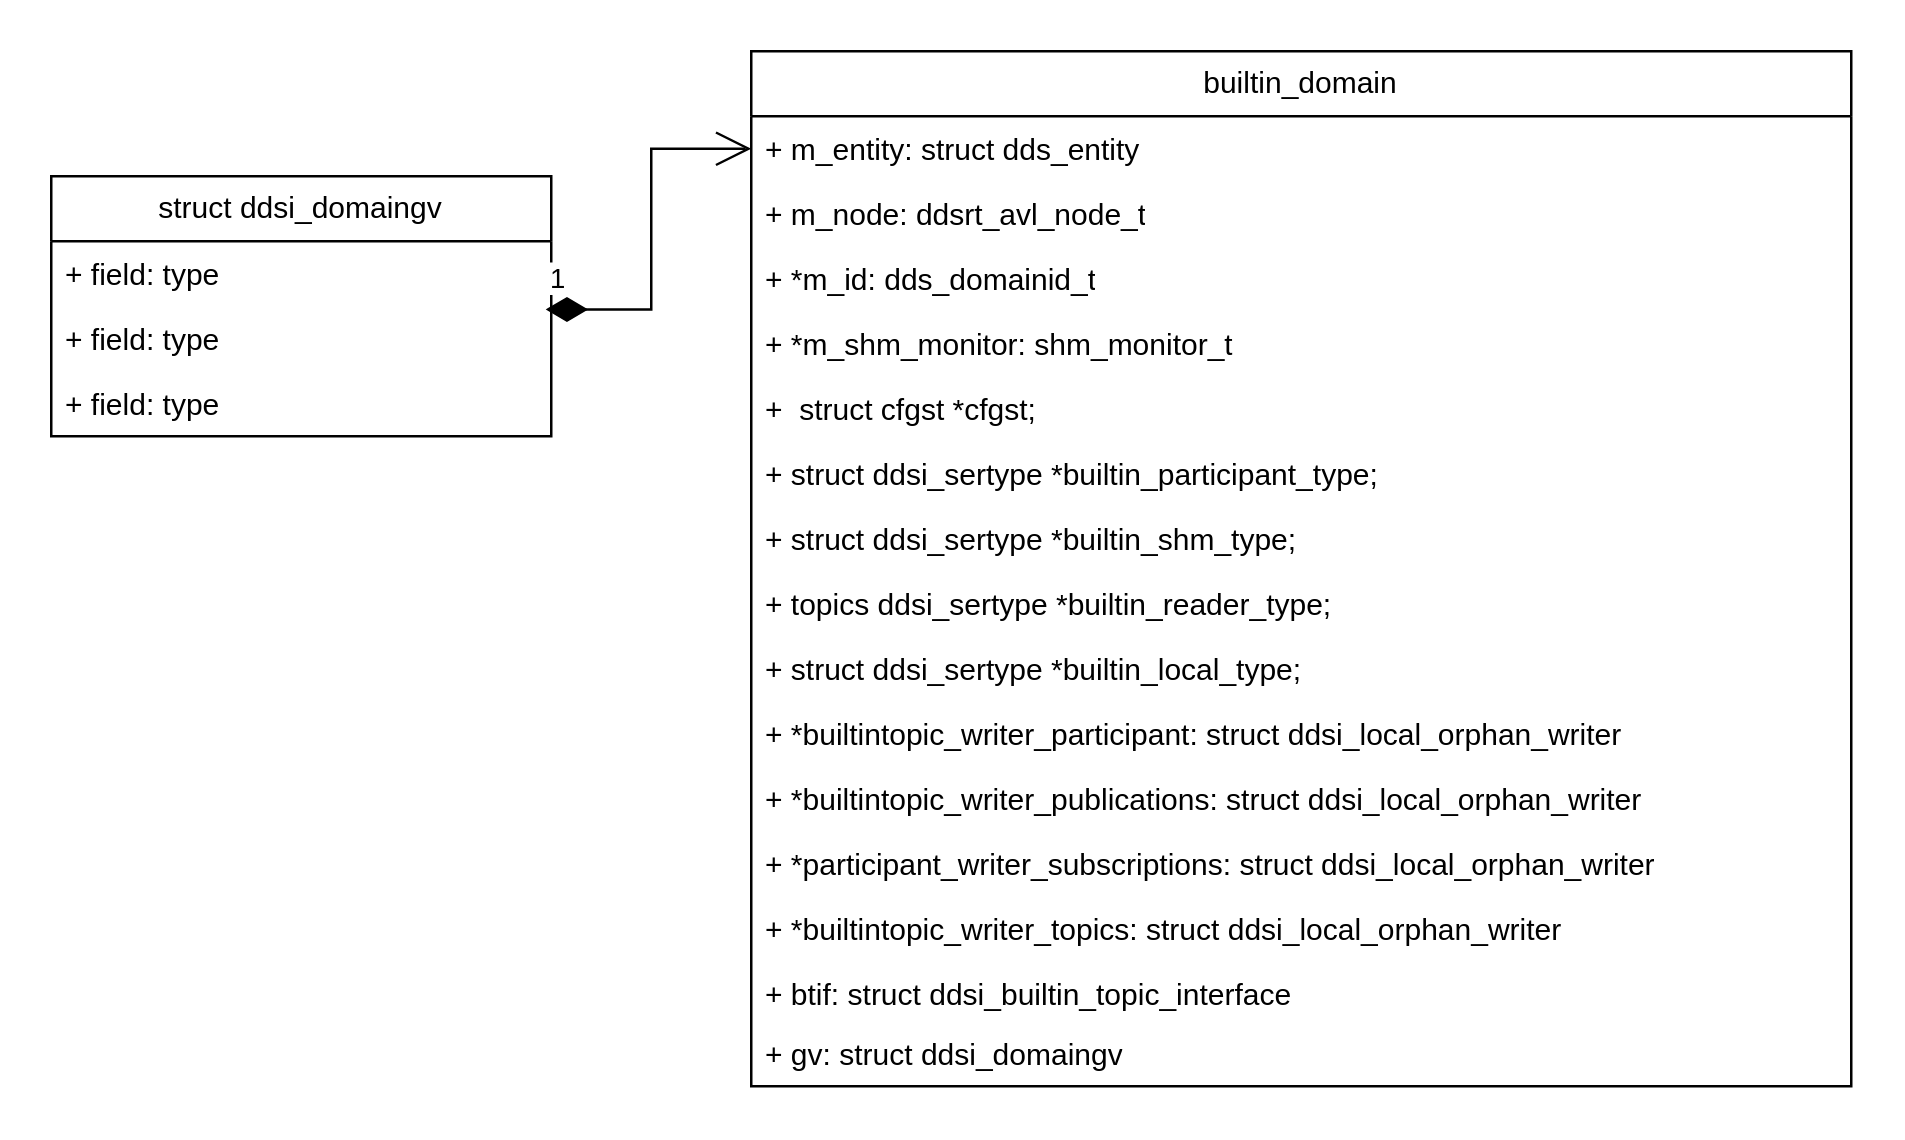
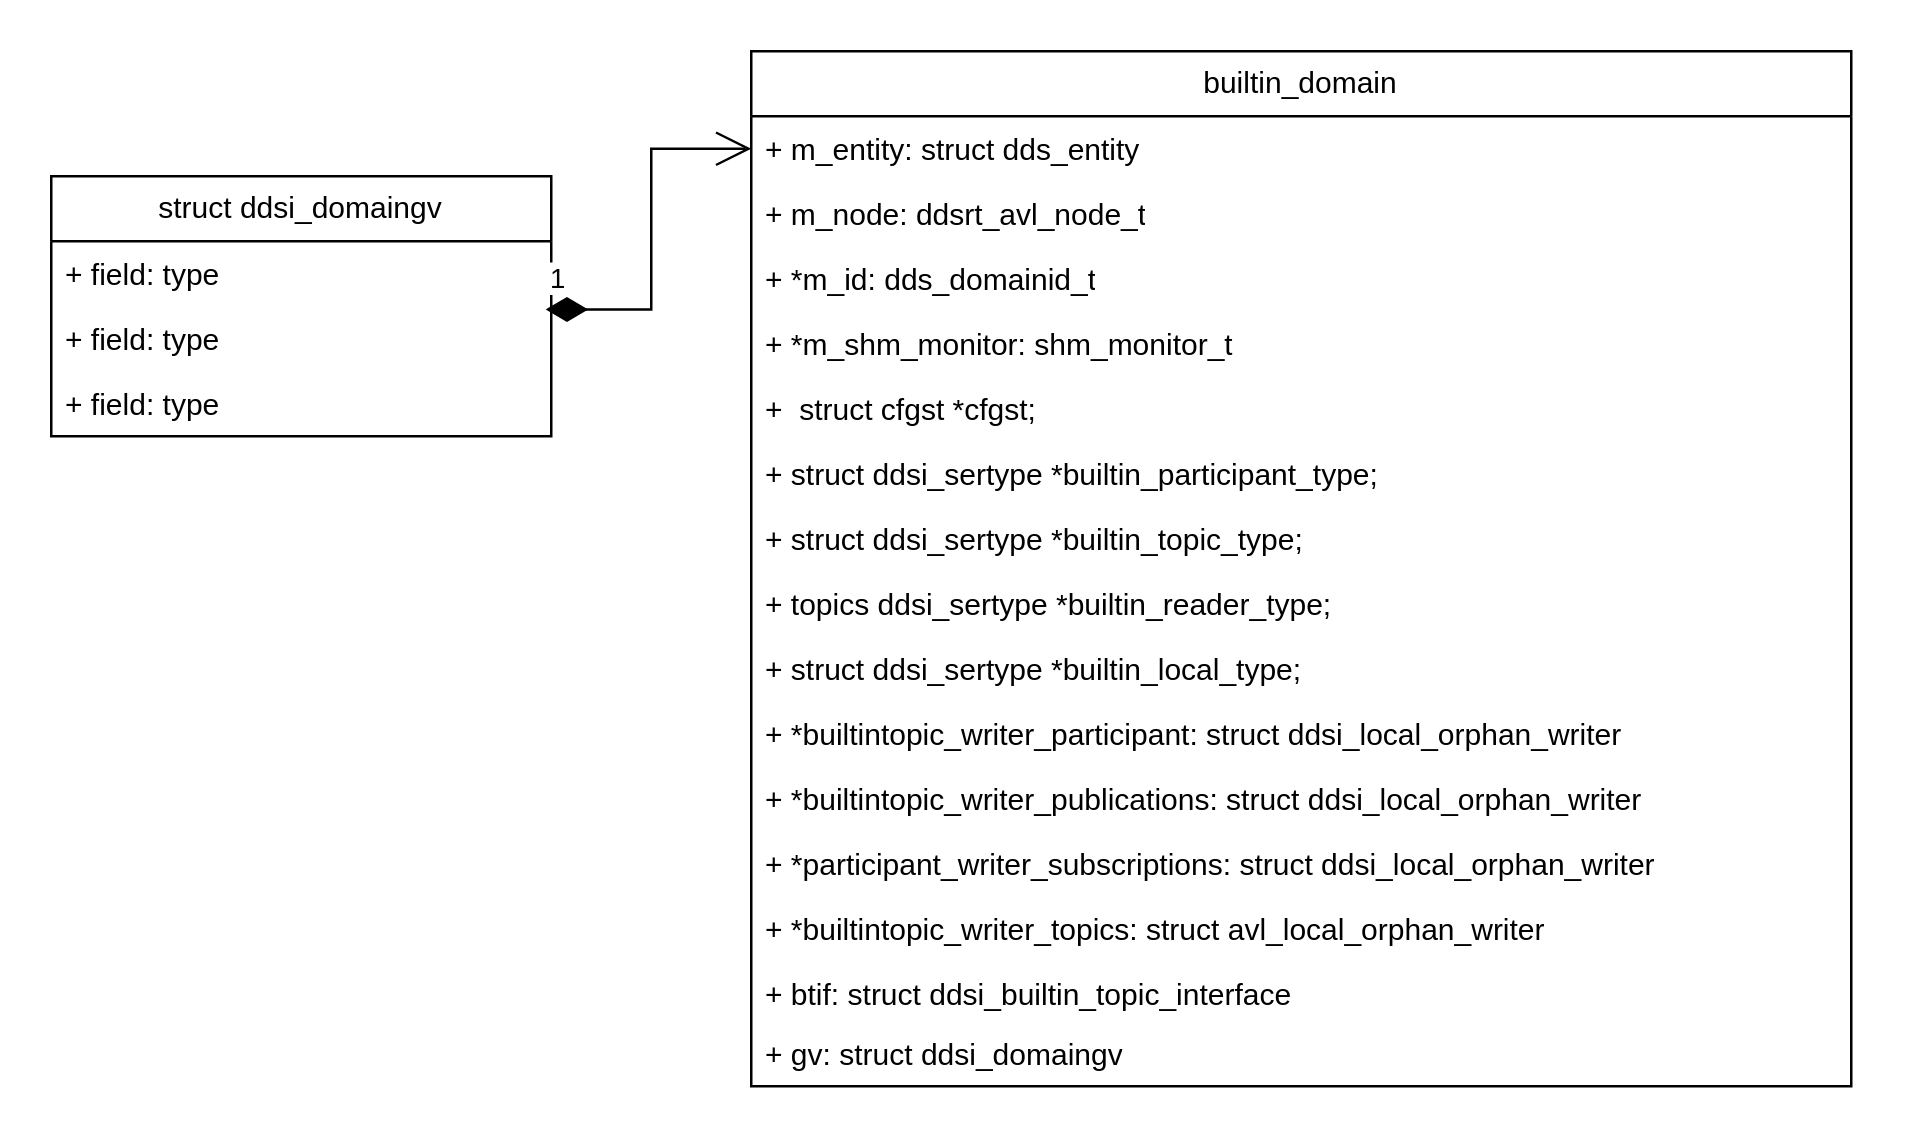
(1071, 542) -> (1084, 542)
(1232, 932) -> (1224, 932)
